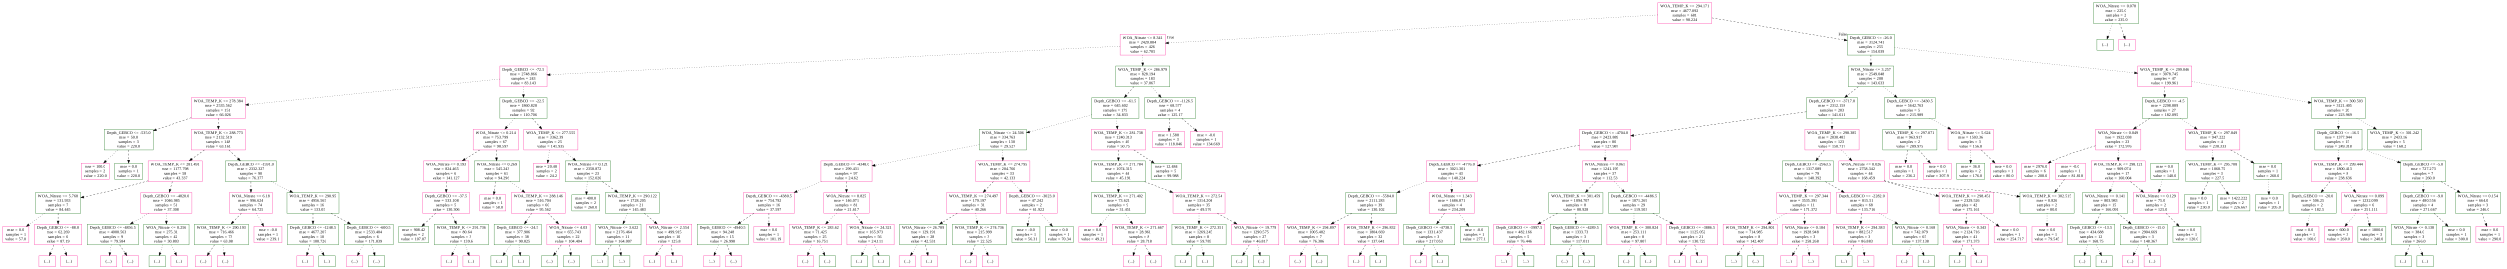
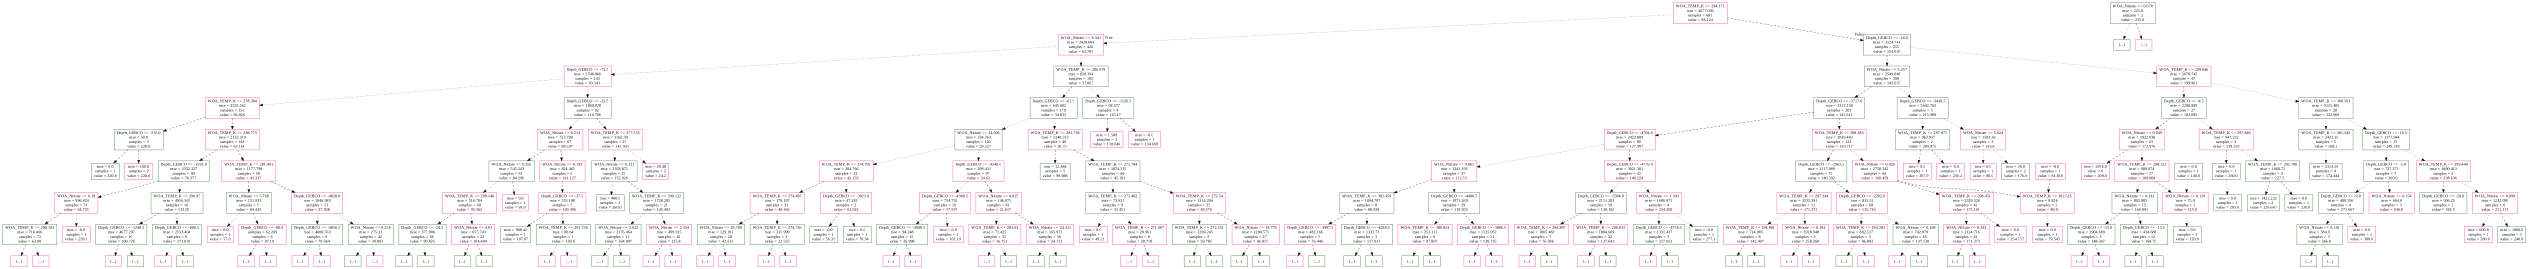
(112, 156) -> (139, 155)
(1987, 156) -> (1983, 155)
(2036, 171) -> (2095, 171)
none -> (2326, 171)
(2047, 203) -> (2047, 203)
(2478, 203) -> (2392, 203)
(2171, 219) -> (2186, 218)
(58, 235) -> (262, 235)
(2305, 235) -> none
(2456, 235) -> (2362, 235)
(2490, 235) -> none
